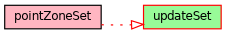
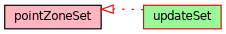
(116, 25) -> (128, 9)
